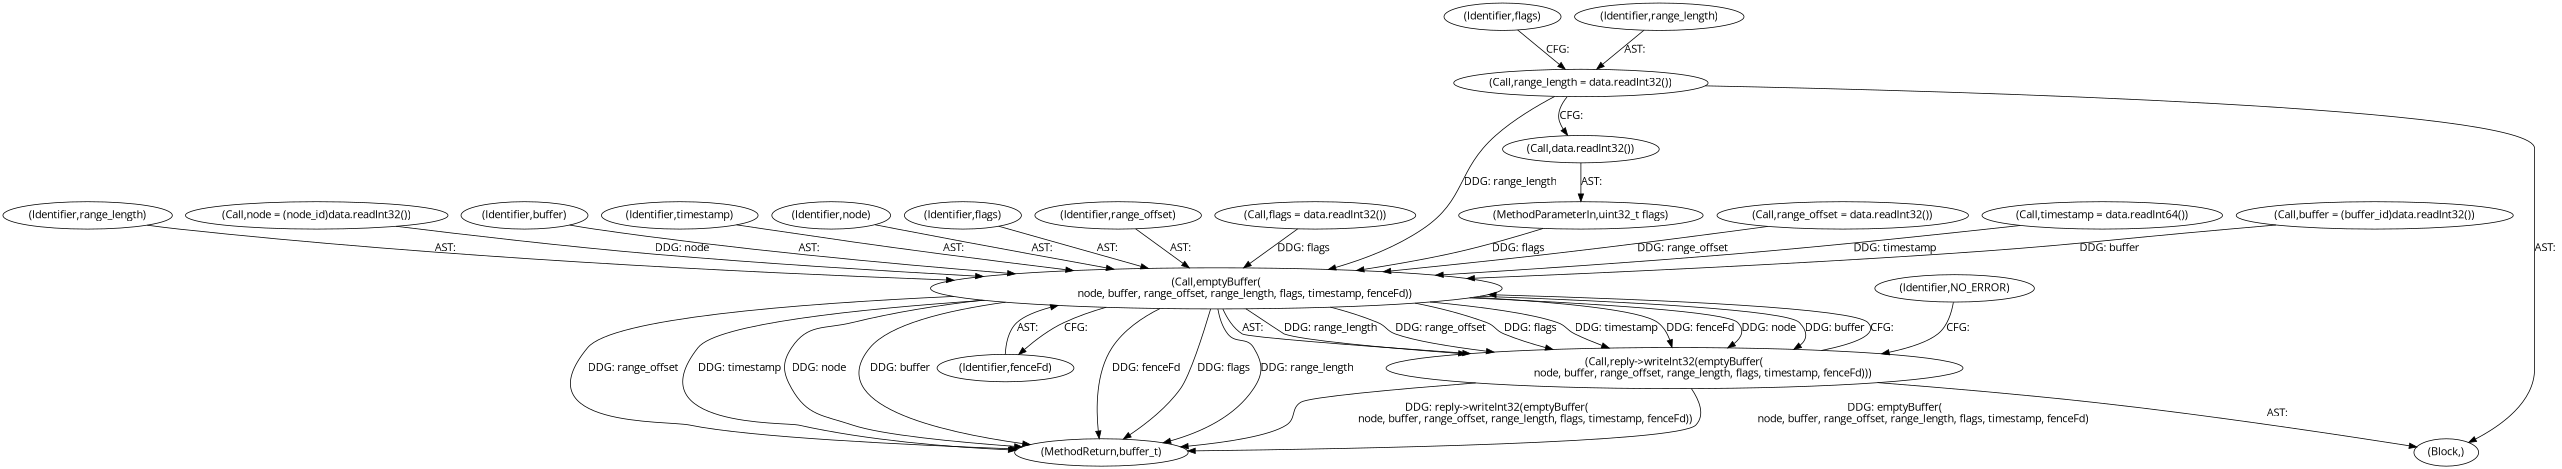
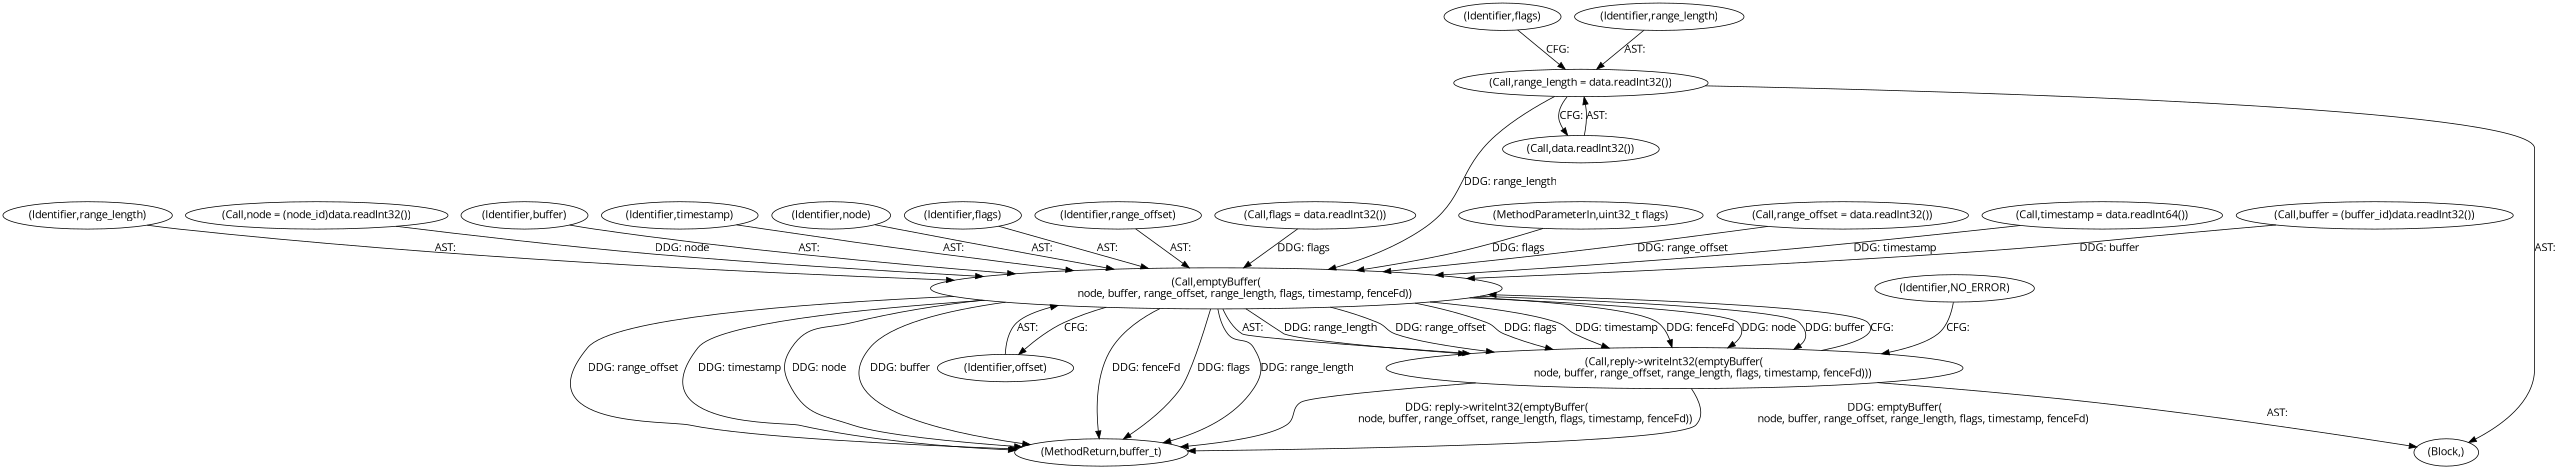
(1581, 178) -> (1586, 120)
(1006, 368) -> (1006, 368)
